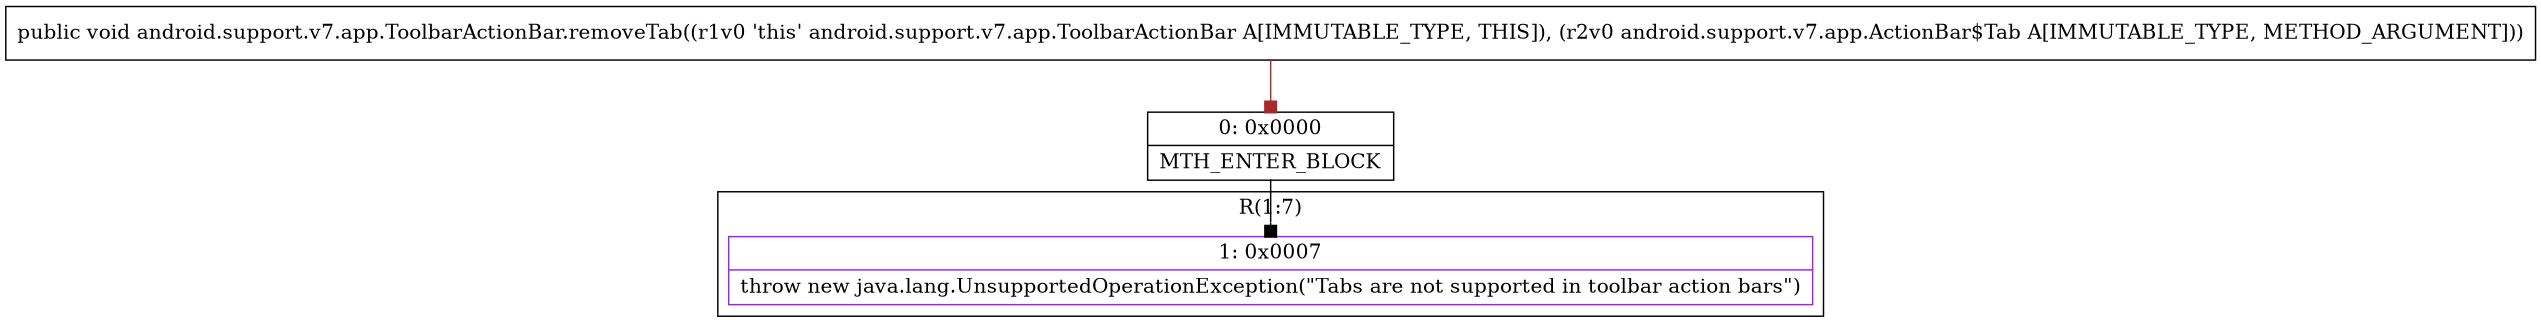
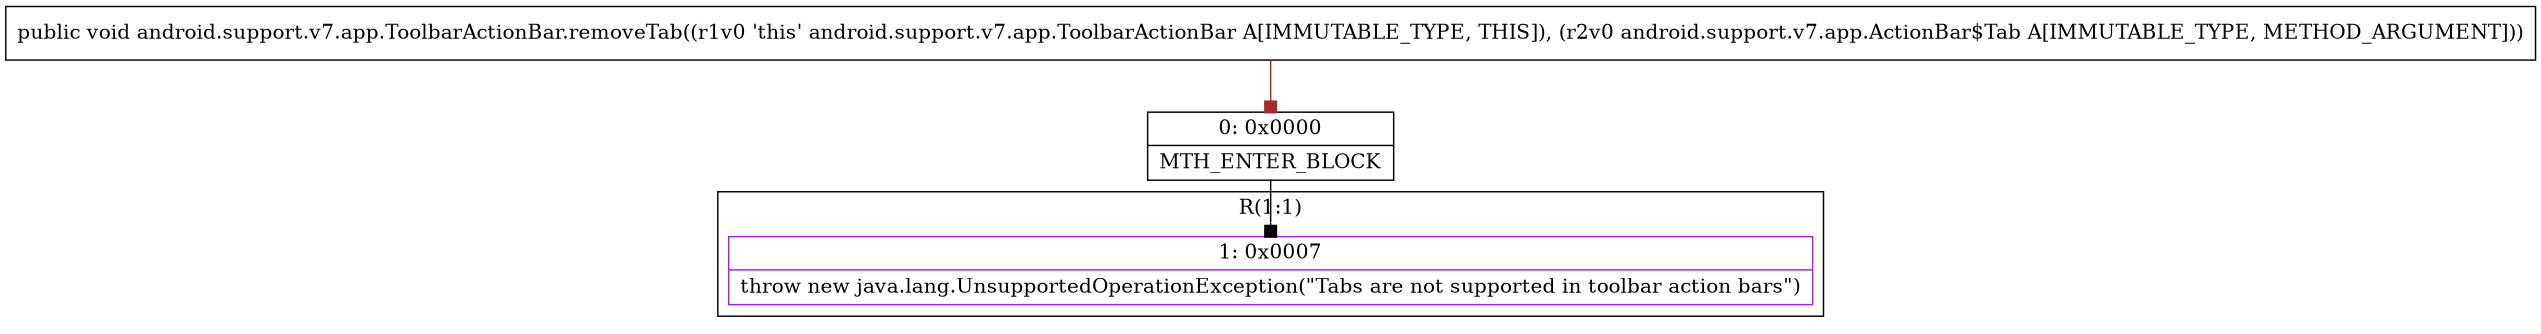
(1271, 208) -> (1271, 208)
